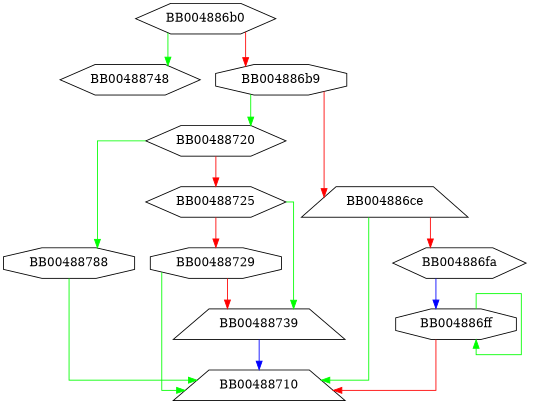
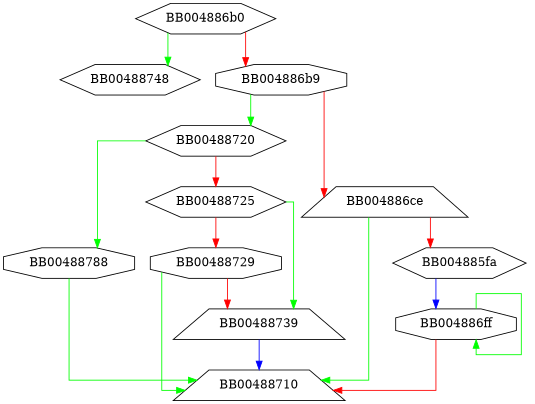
(459, 263) -> (459, 263)
